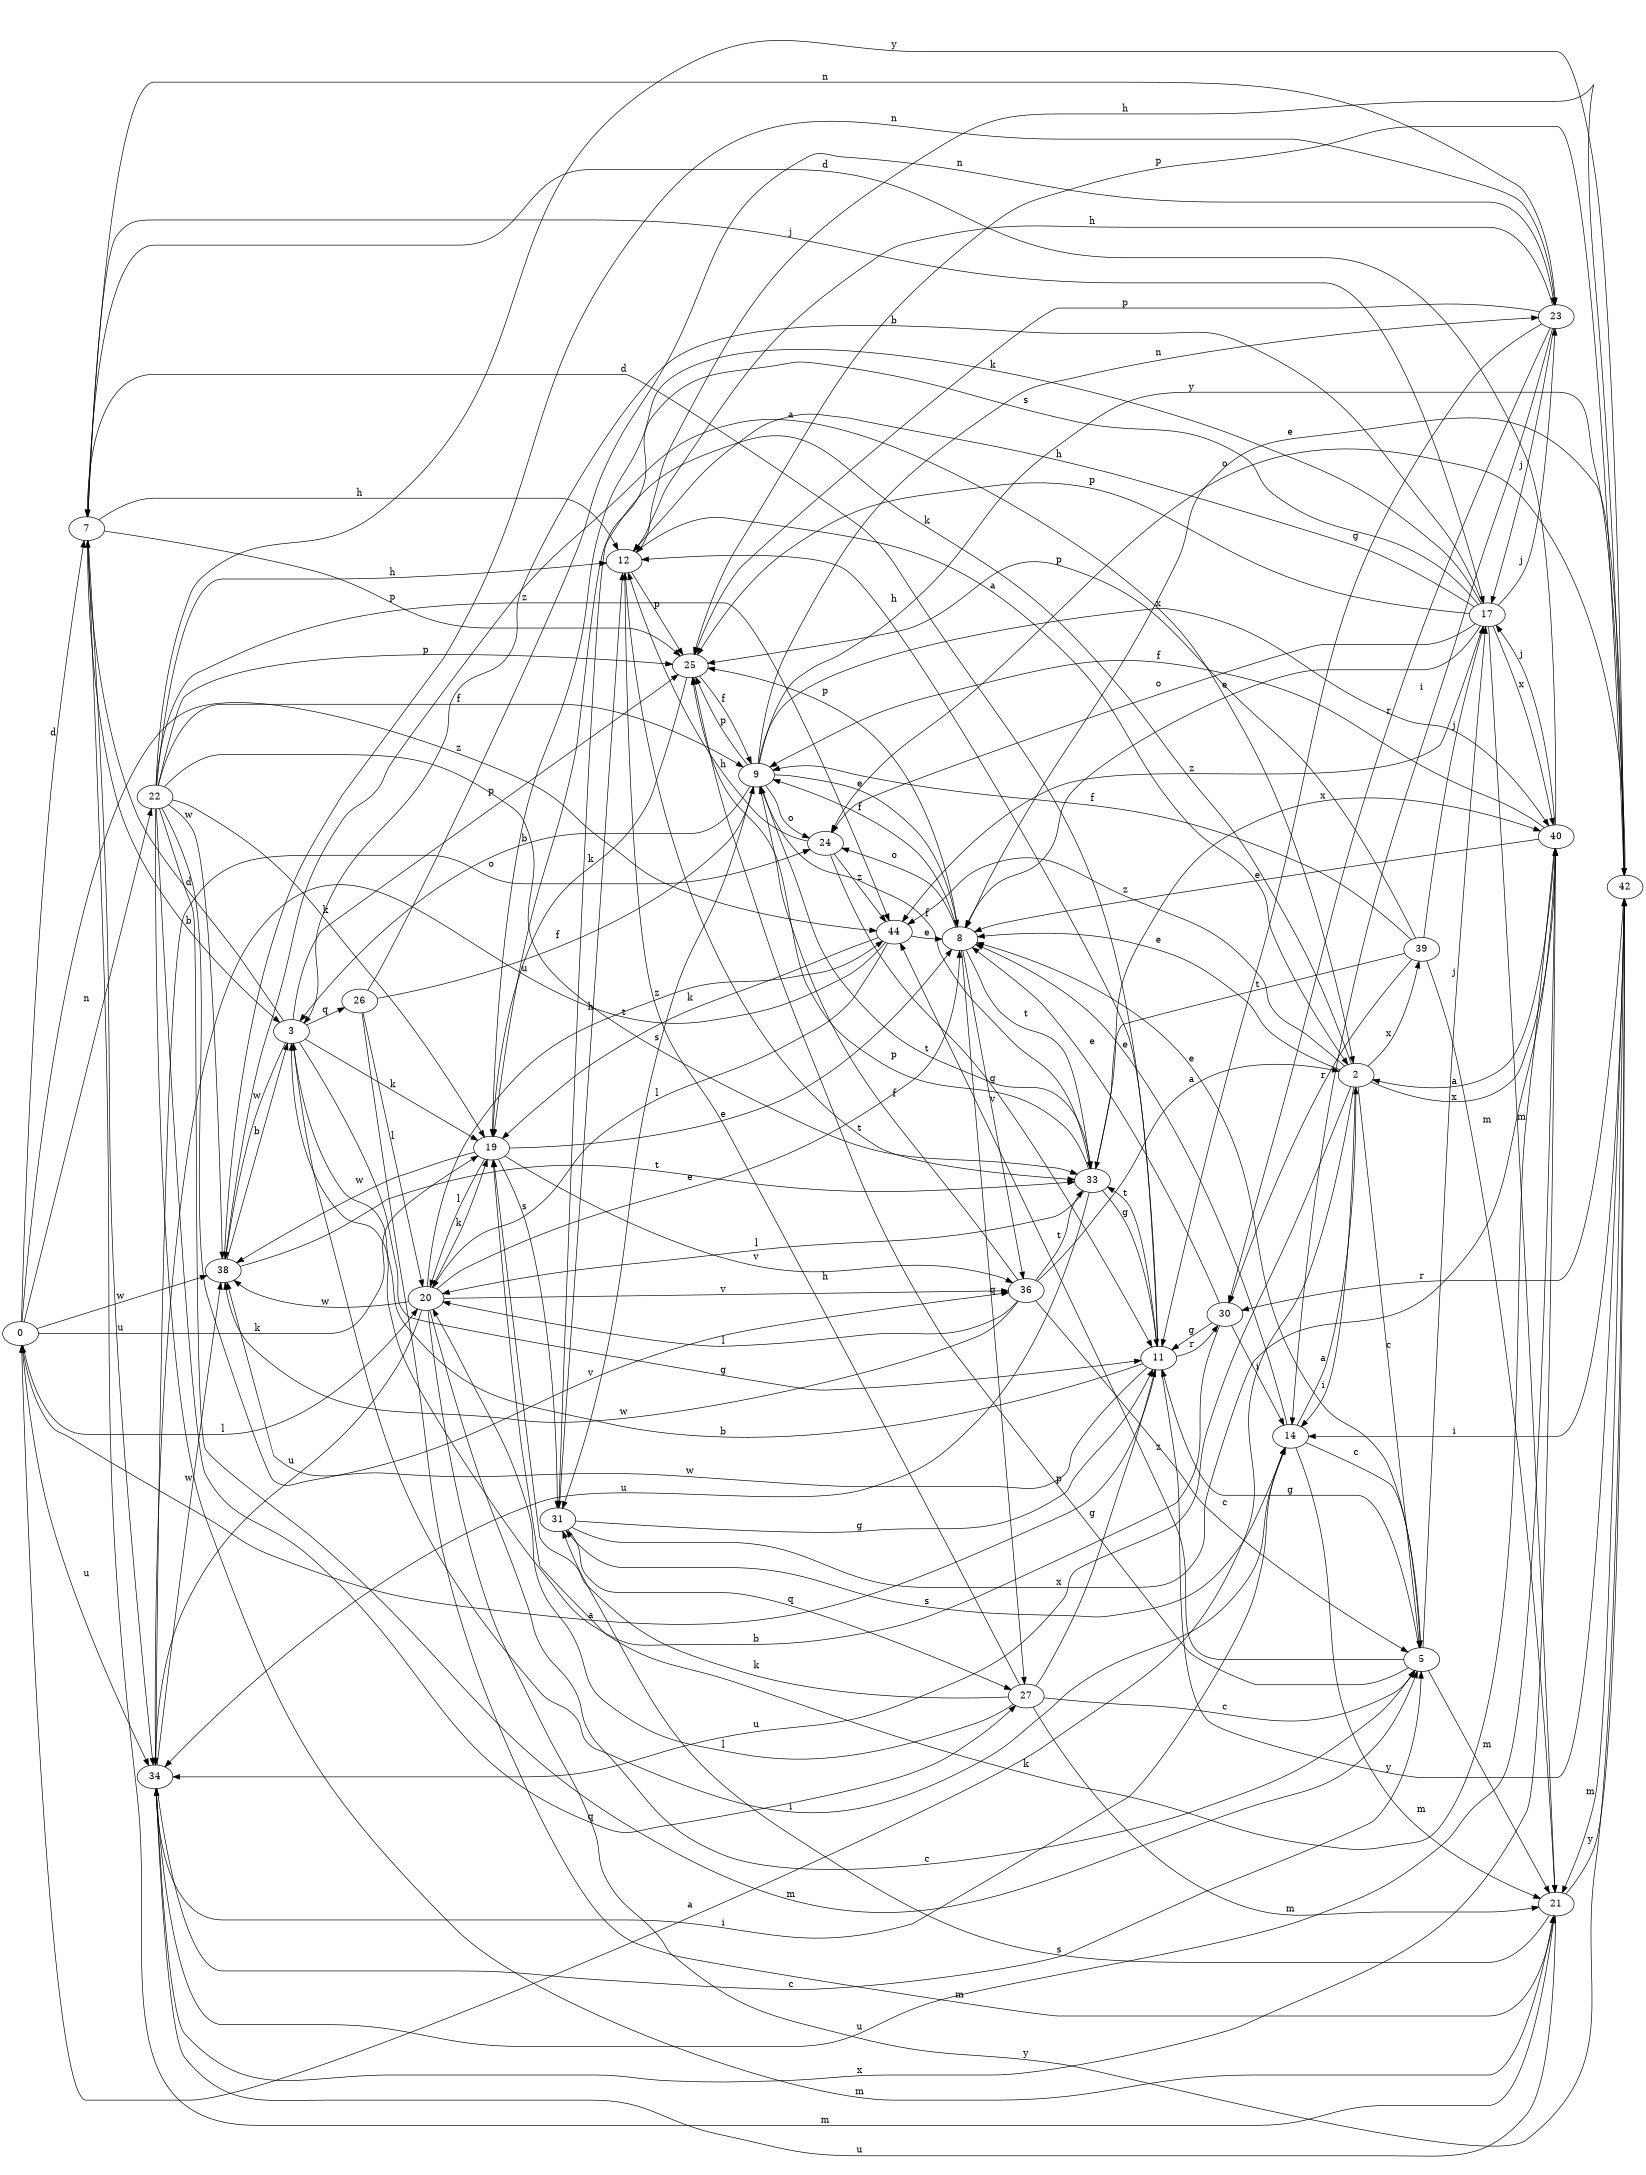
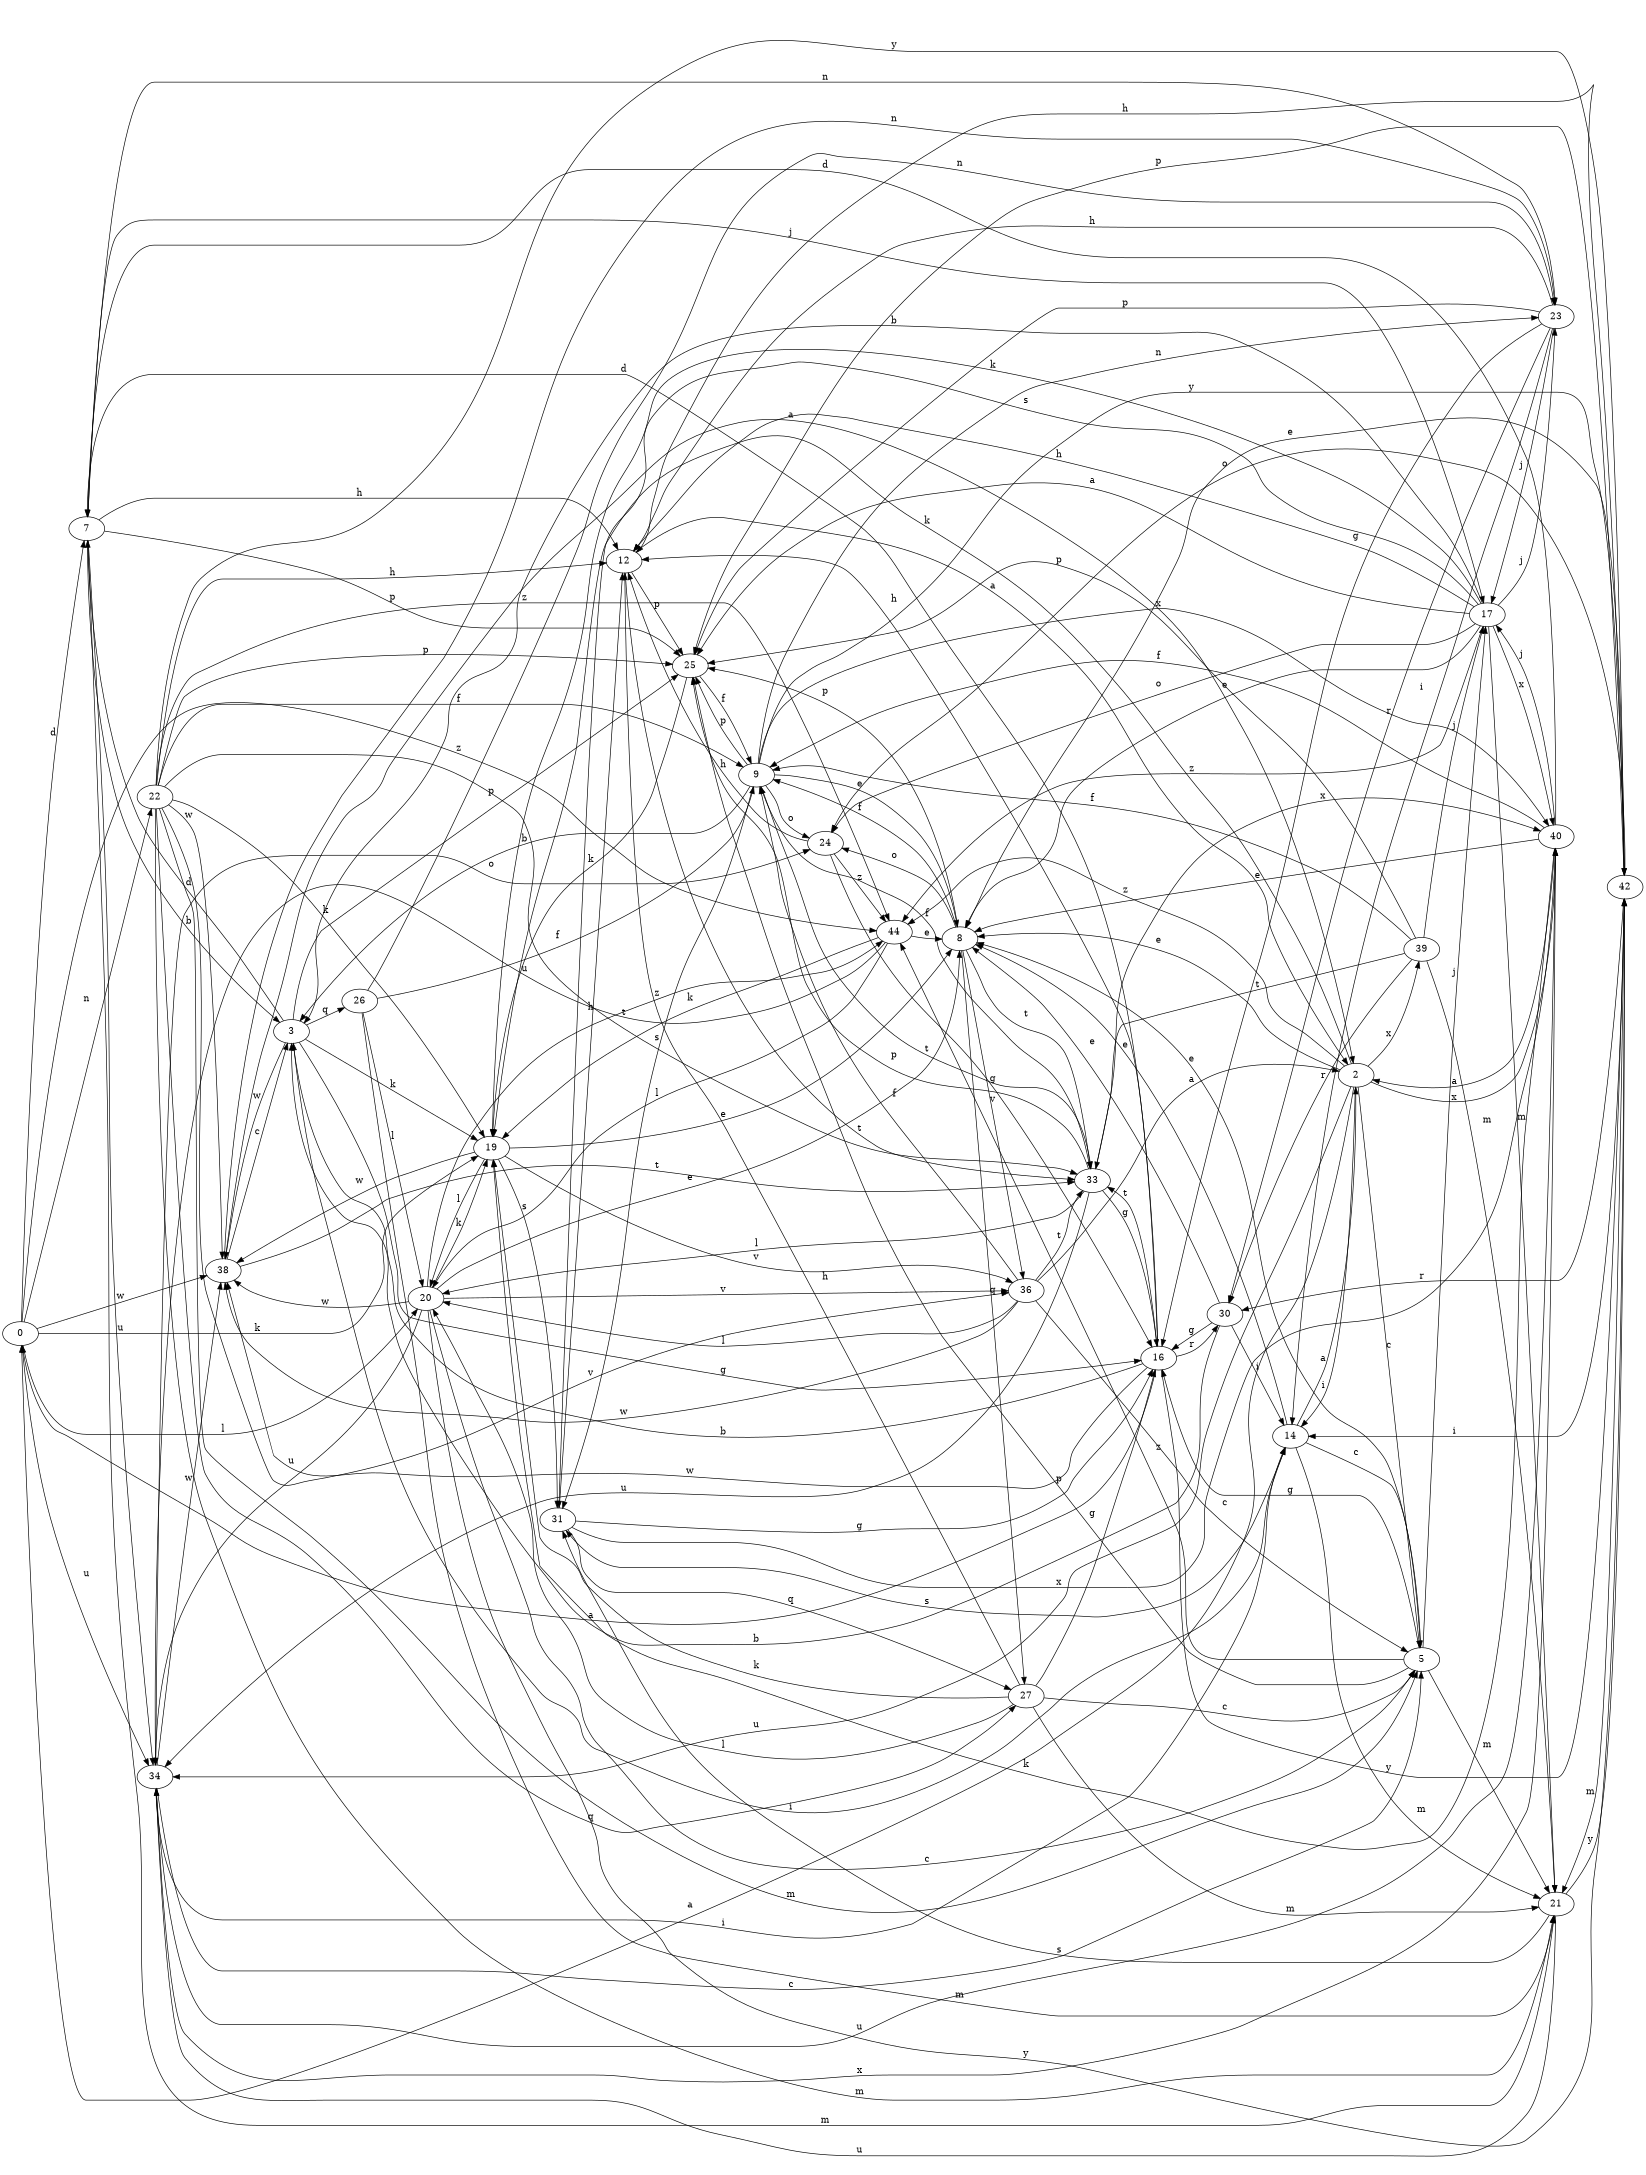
(1092, 481) -> (1092, 481)
(257, 1132) -> (257, 1132)
(1159, 1358) -> (1159, 1358)
